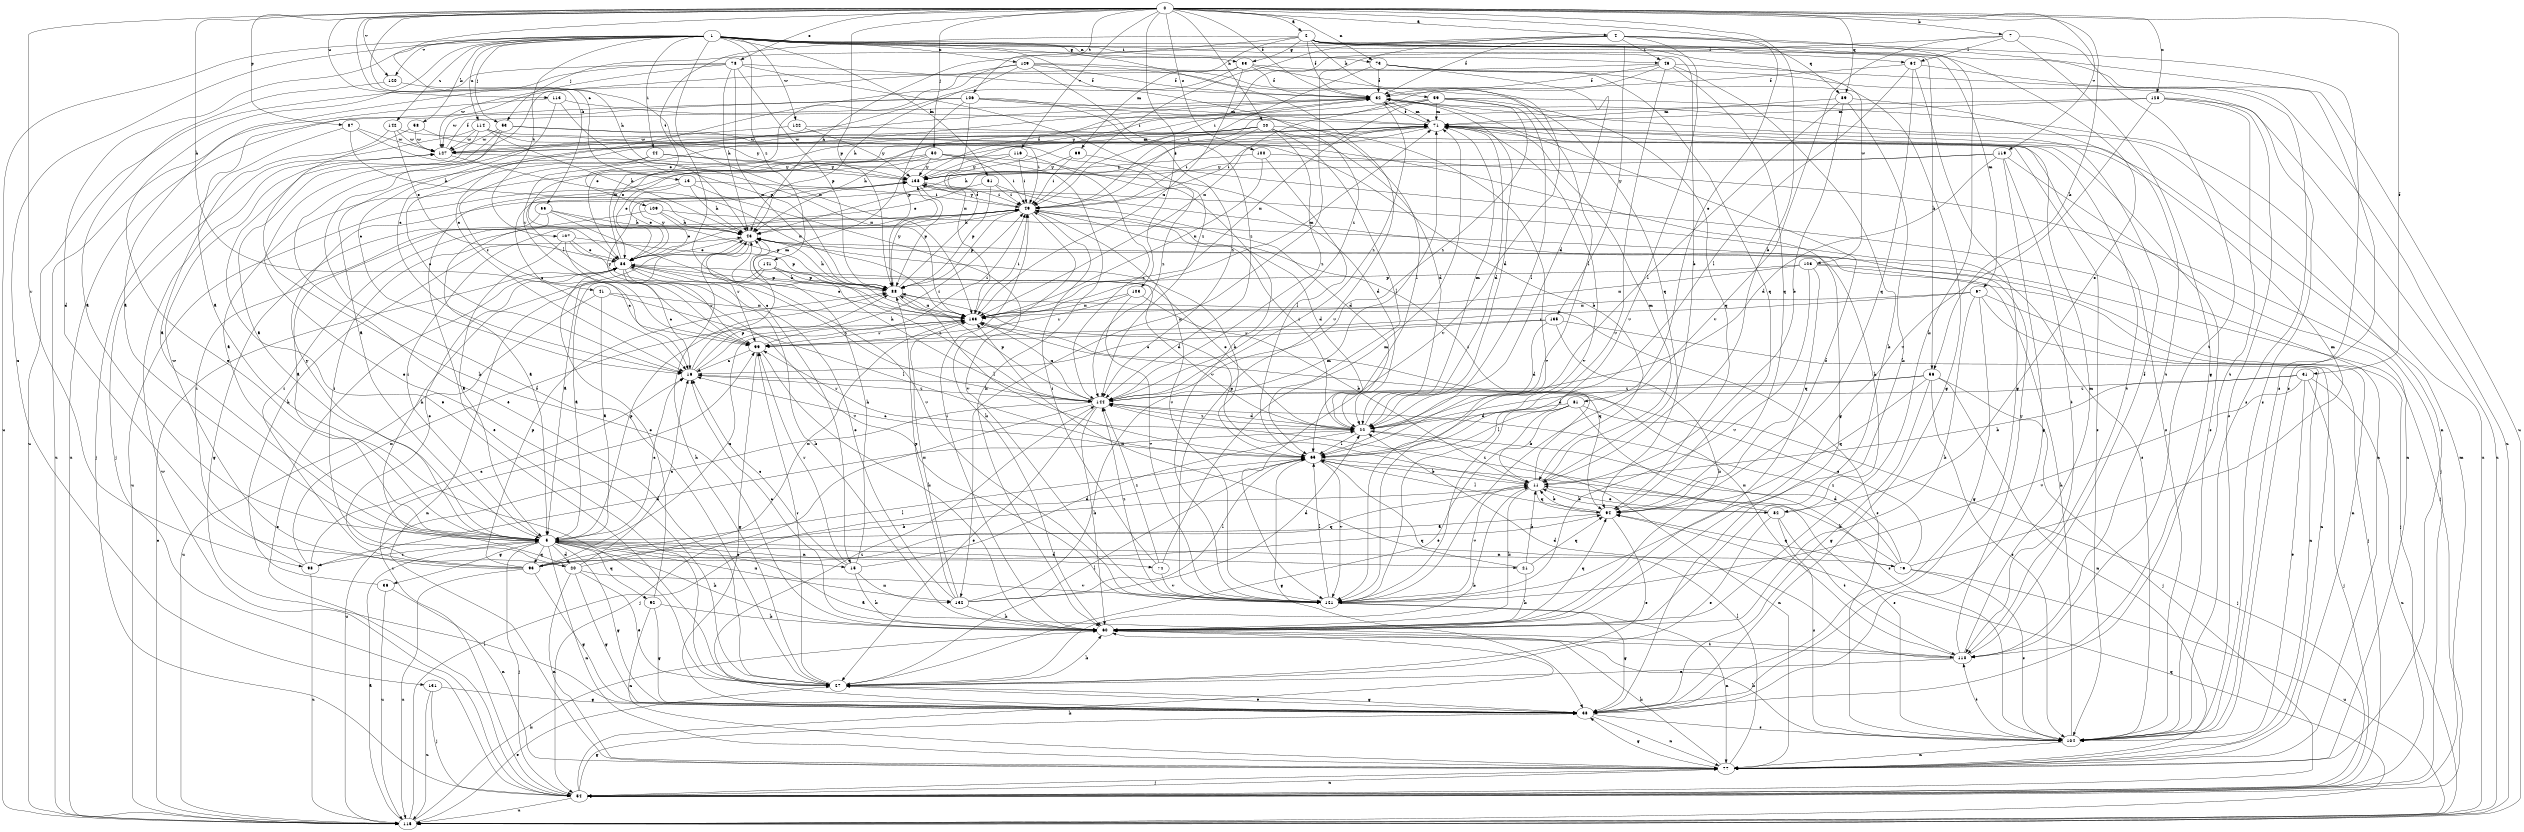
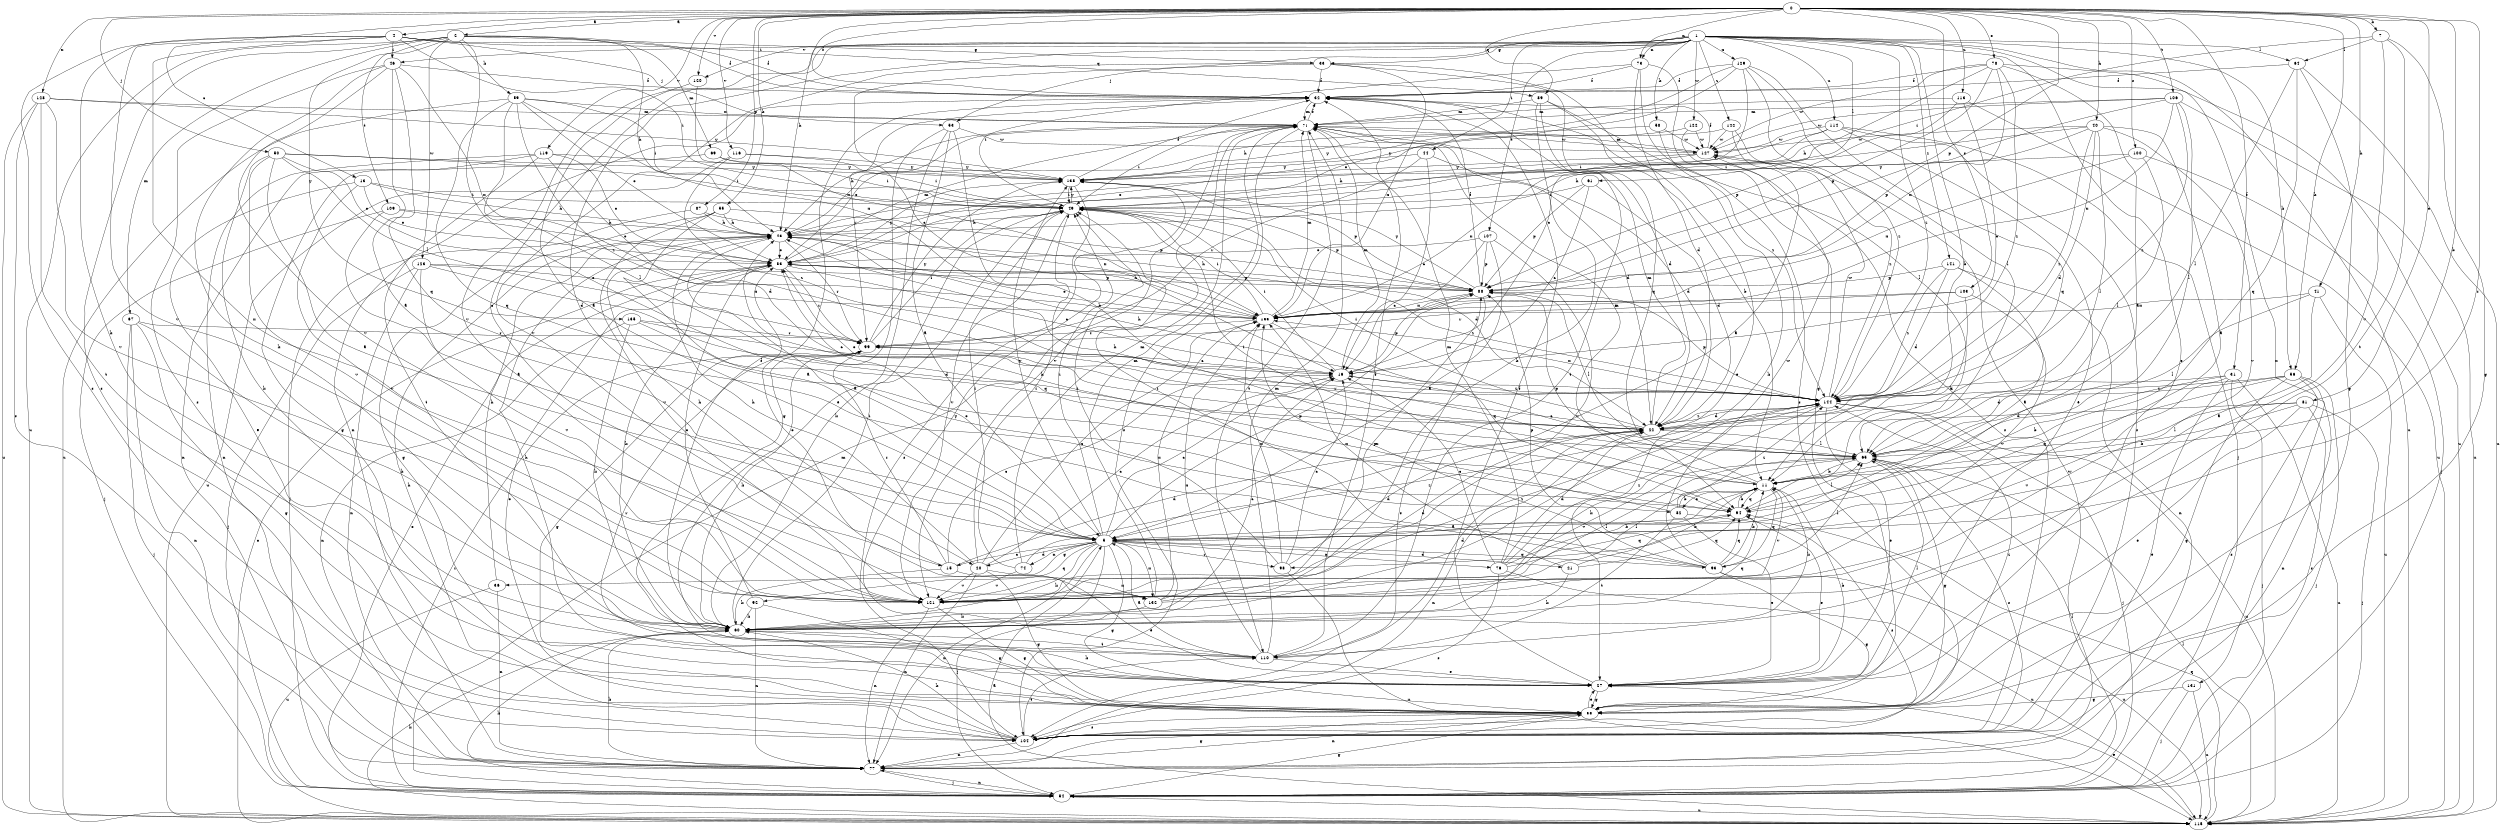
(1439, 112) -> (726, 112)
(395, 141) -> (1854, 237)
(1453, 310) -> none
none -> (515, 581)
